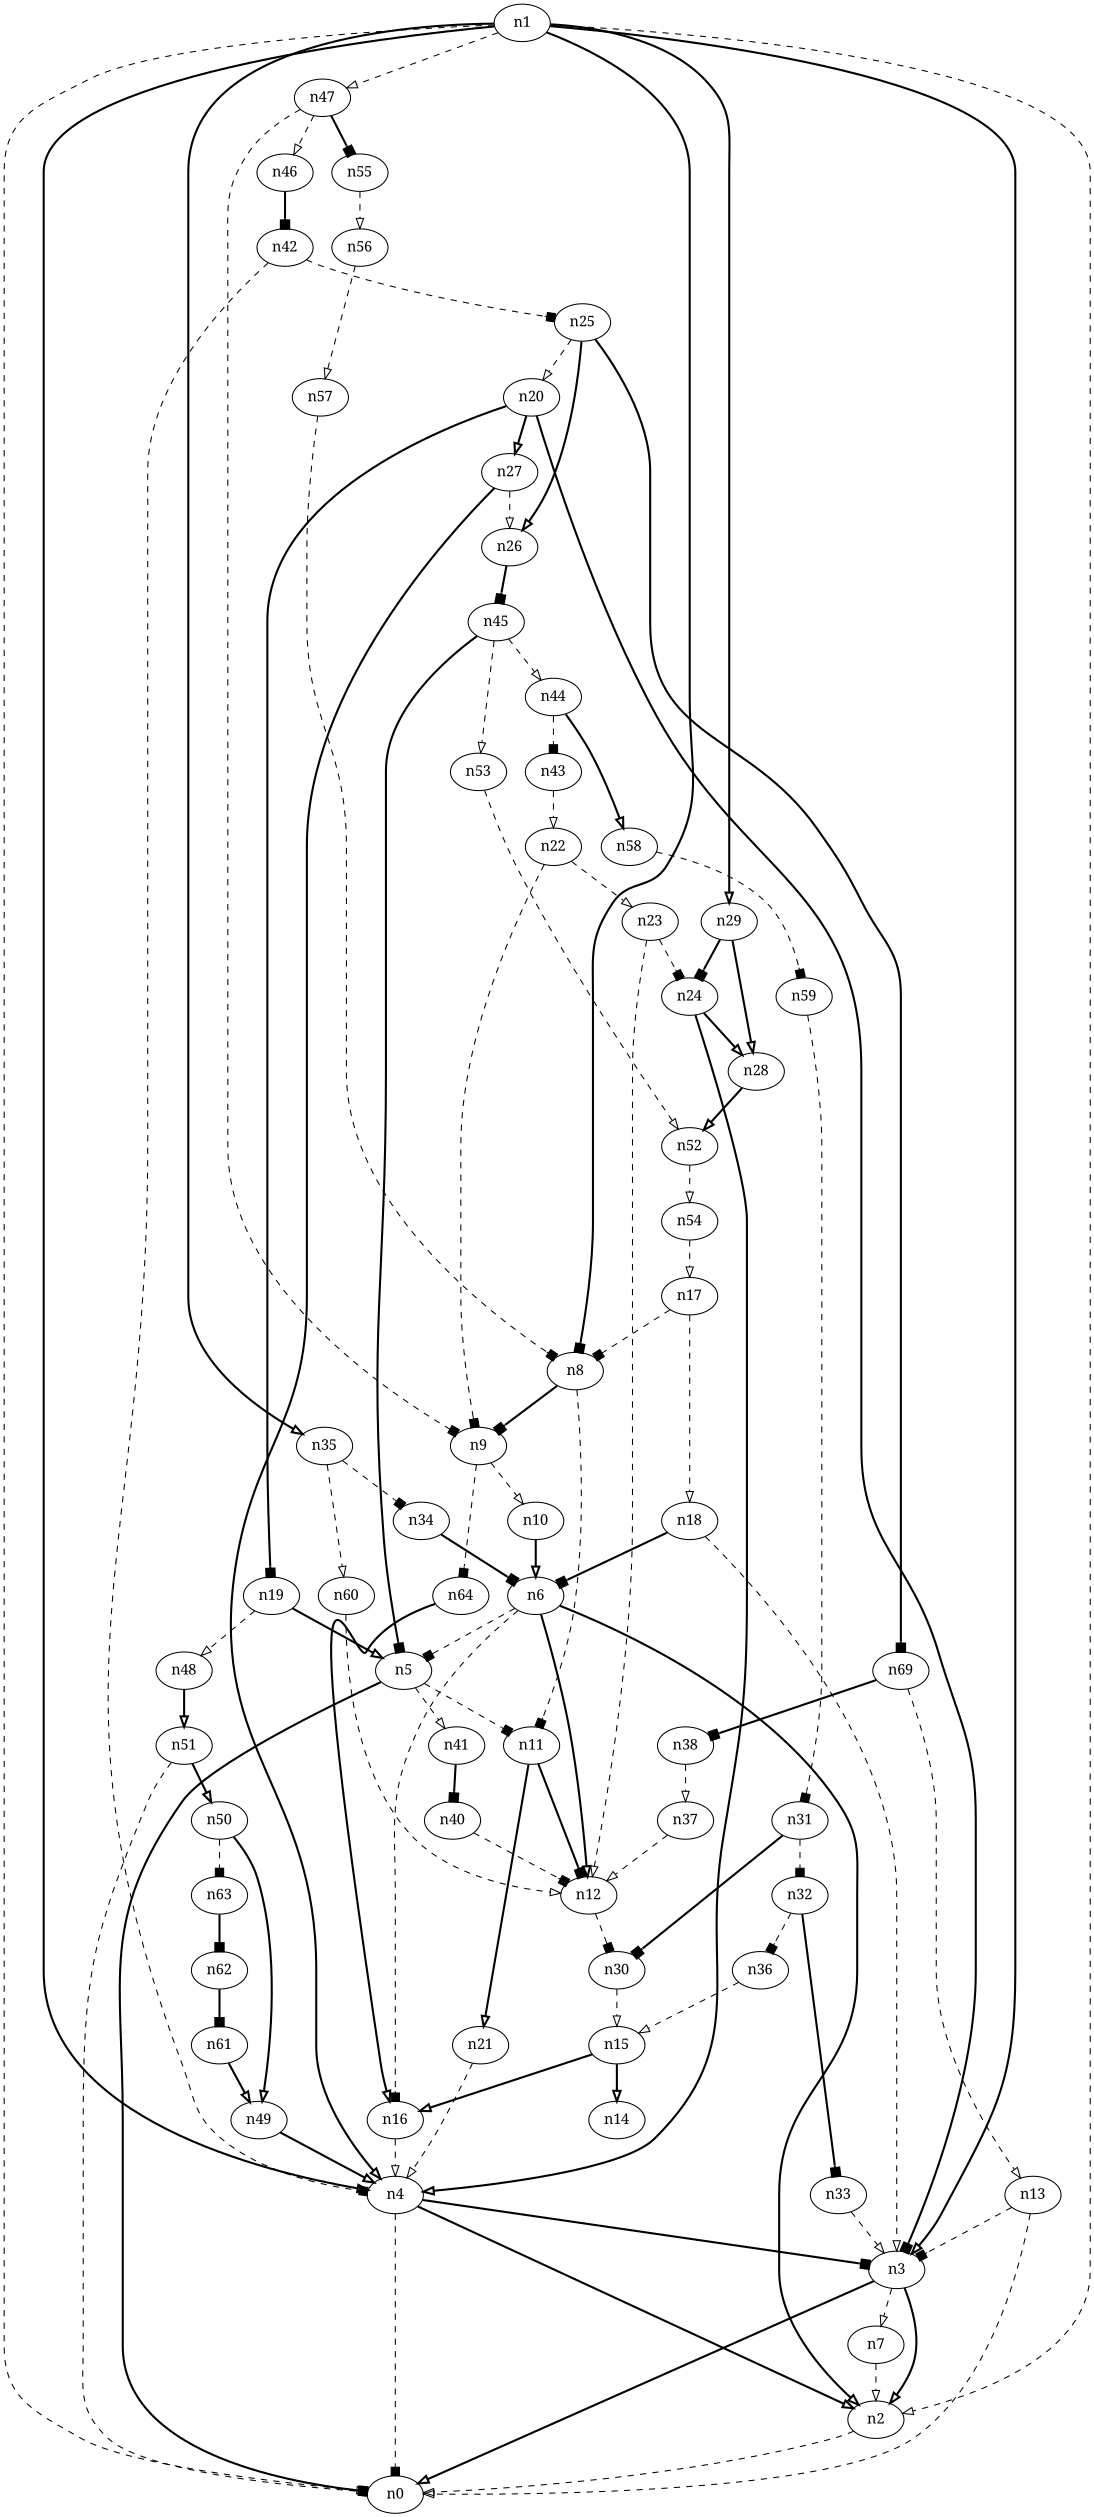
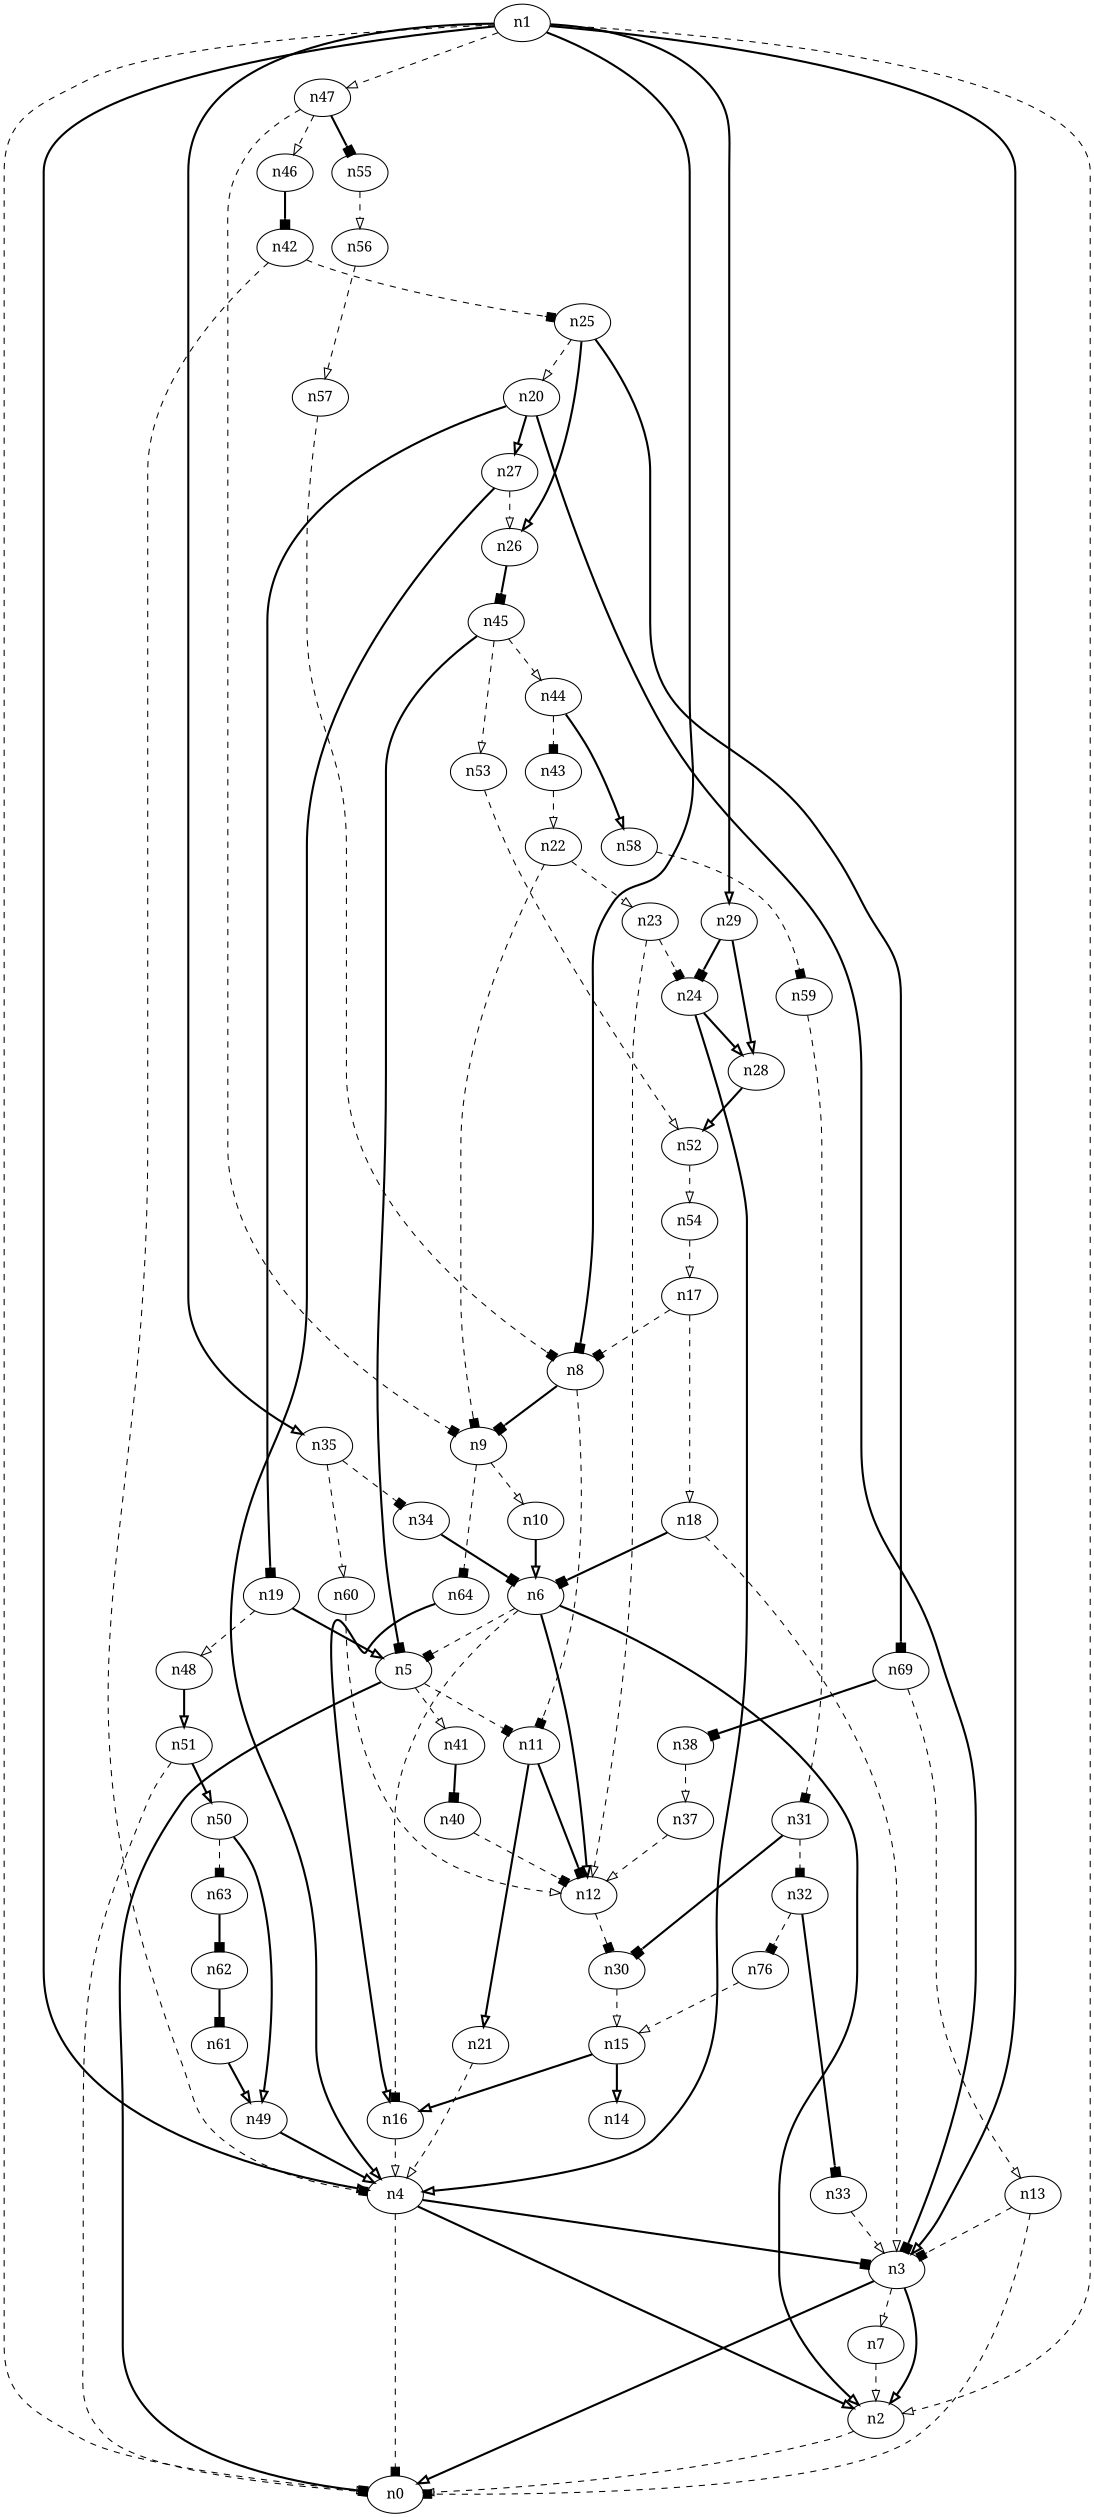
(760, 1970) -> (760, 1970)
(806, 2472) -> (806, 2472)
